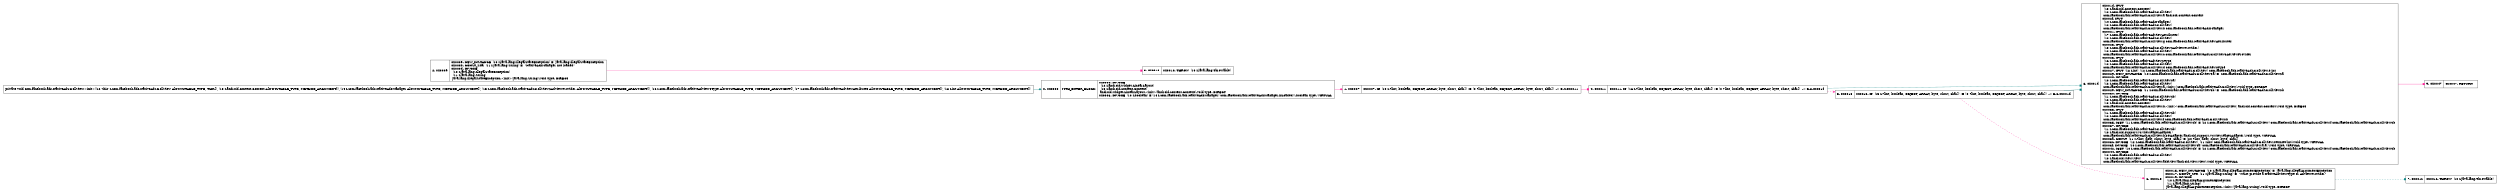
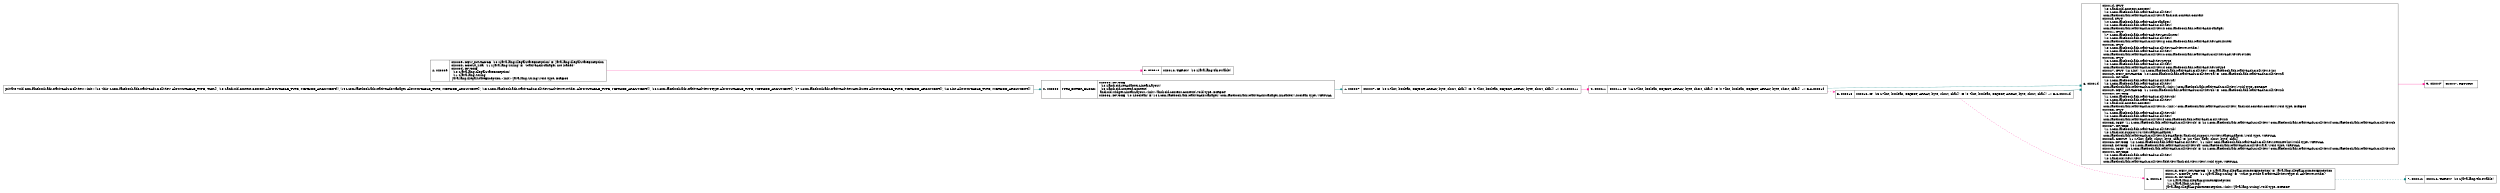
(1127, 86) -> (1130, 86)
(1337, 89) -> (1337, 89)
